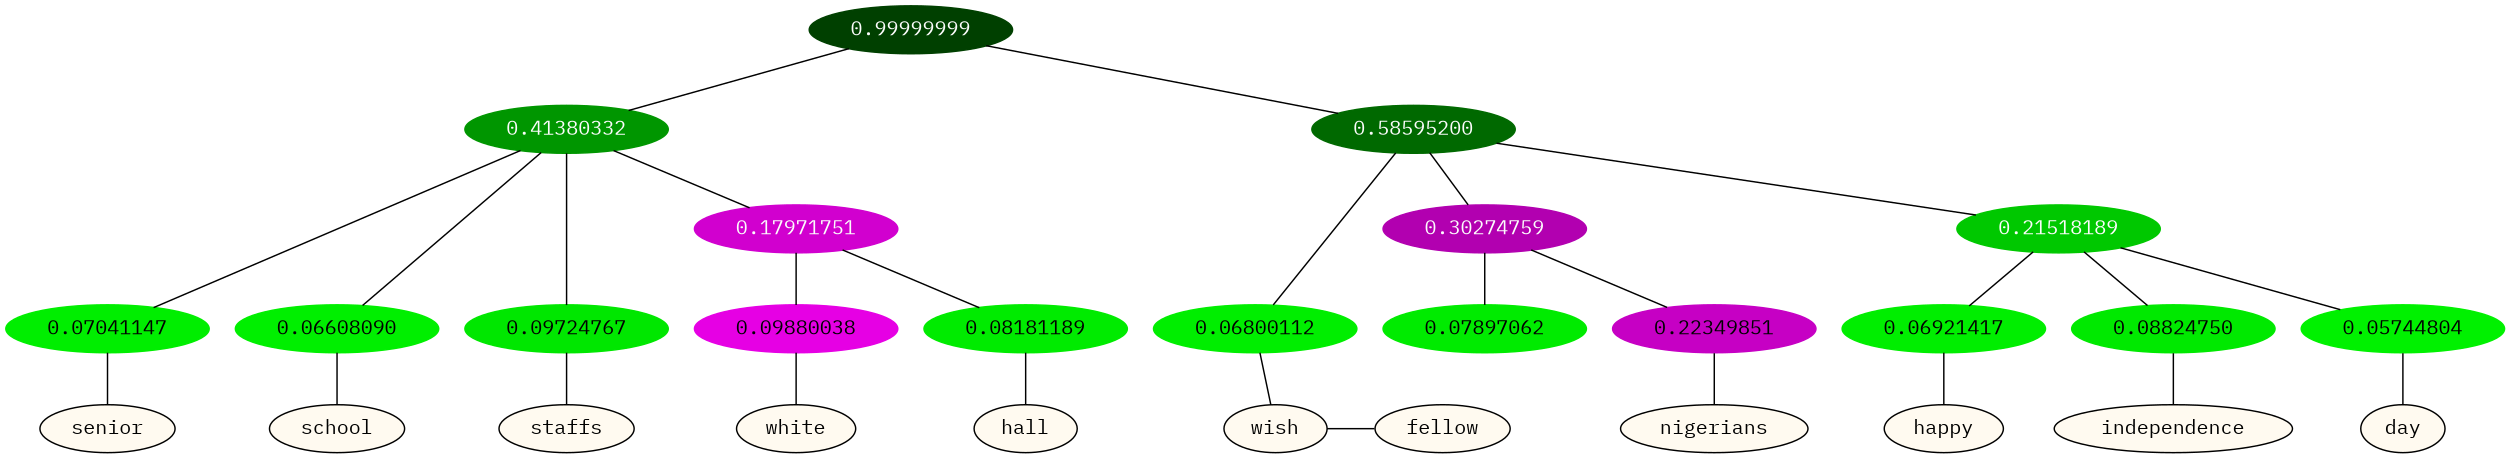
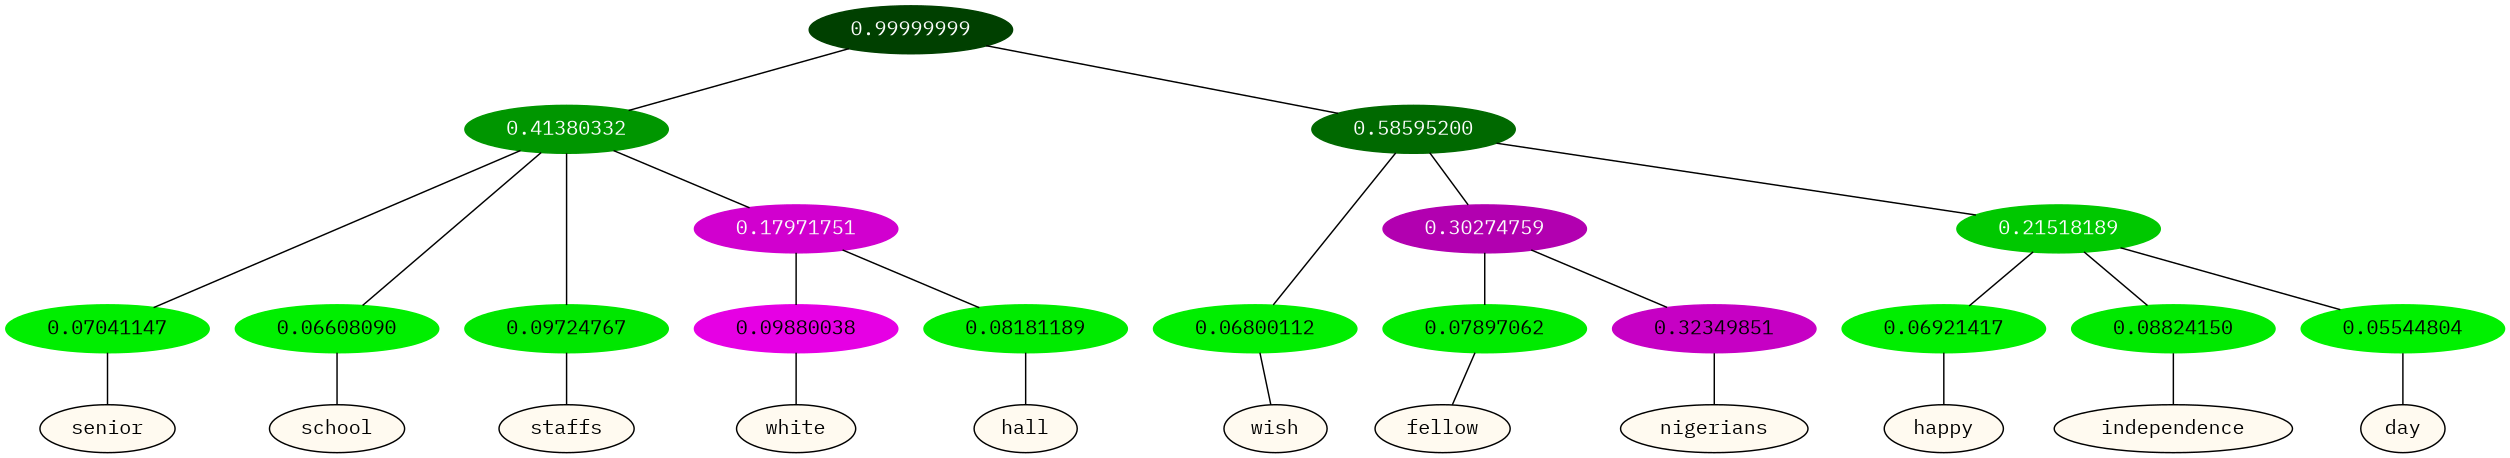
(1714, 329) -> (1714, 329)
(2173, 329) -> (2173, 329)
(2403, 329) -> (2403, 329)
(1351, 429) -> (1464, 379)
